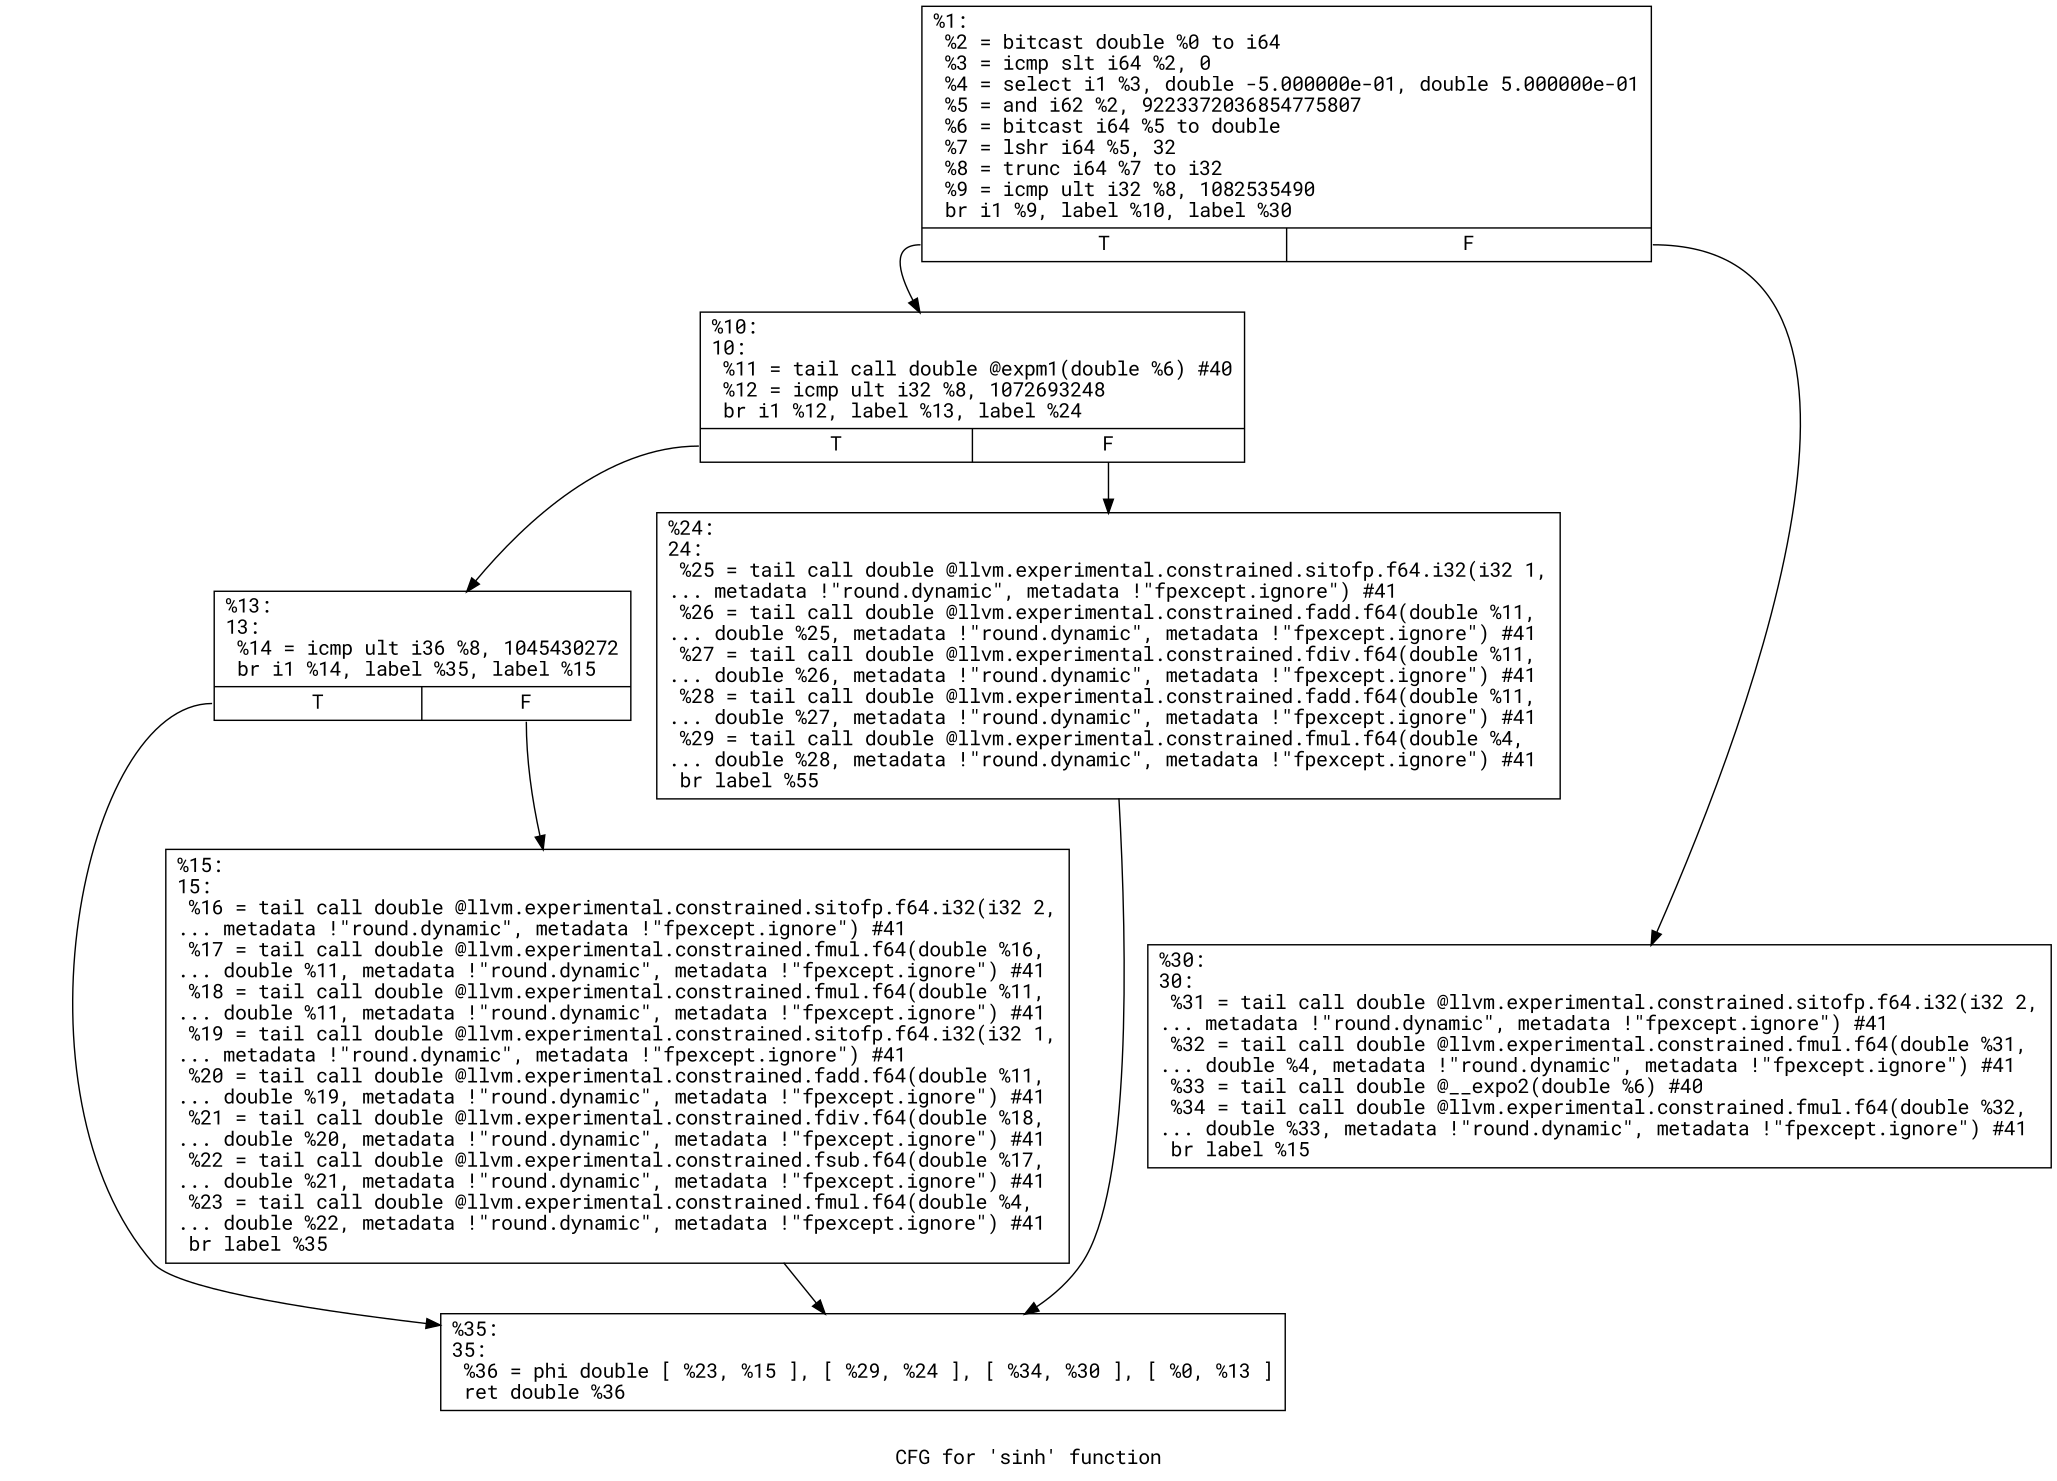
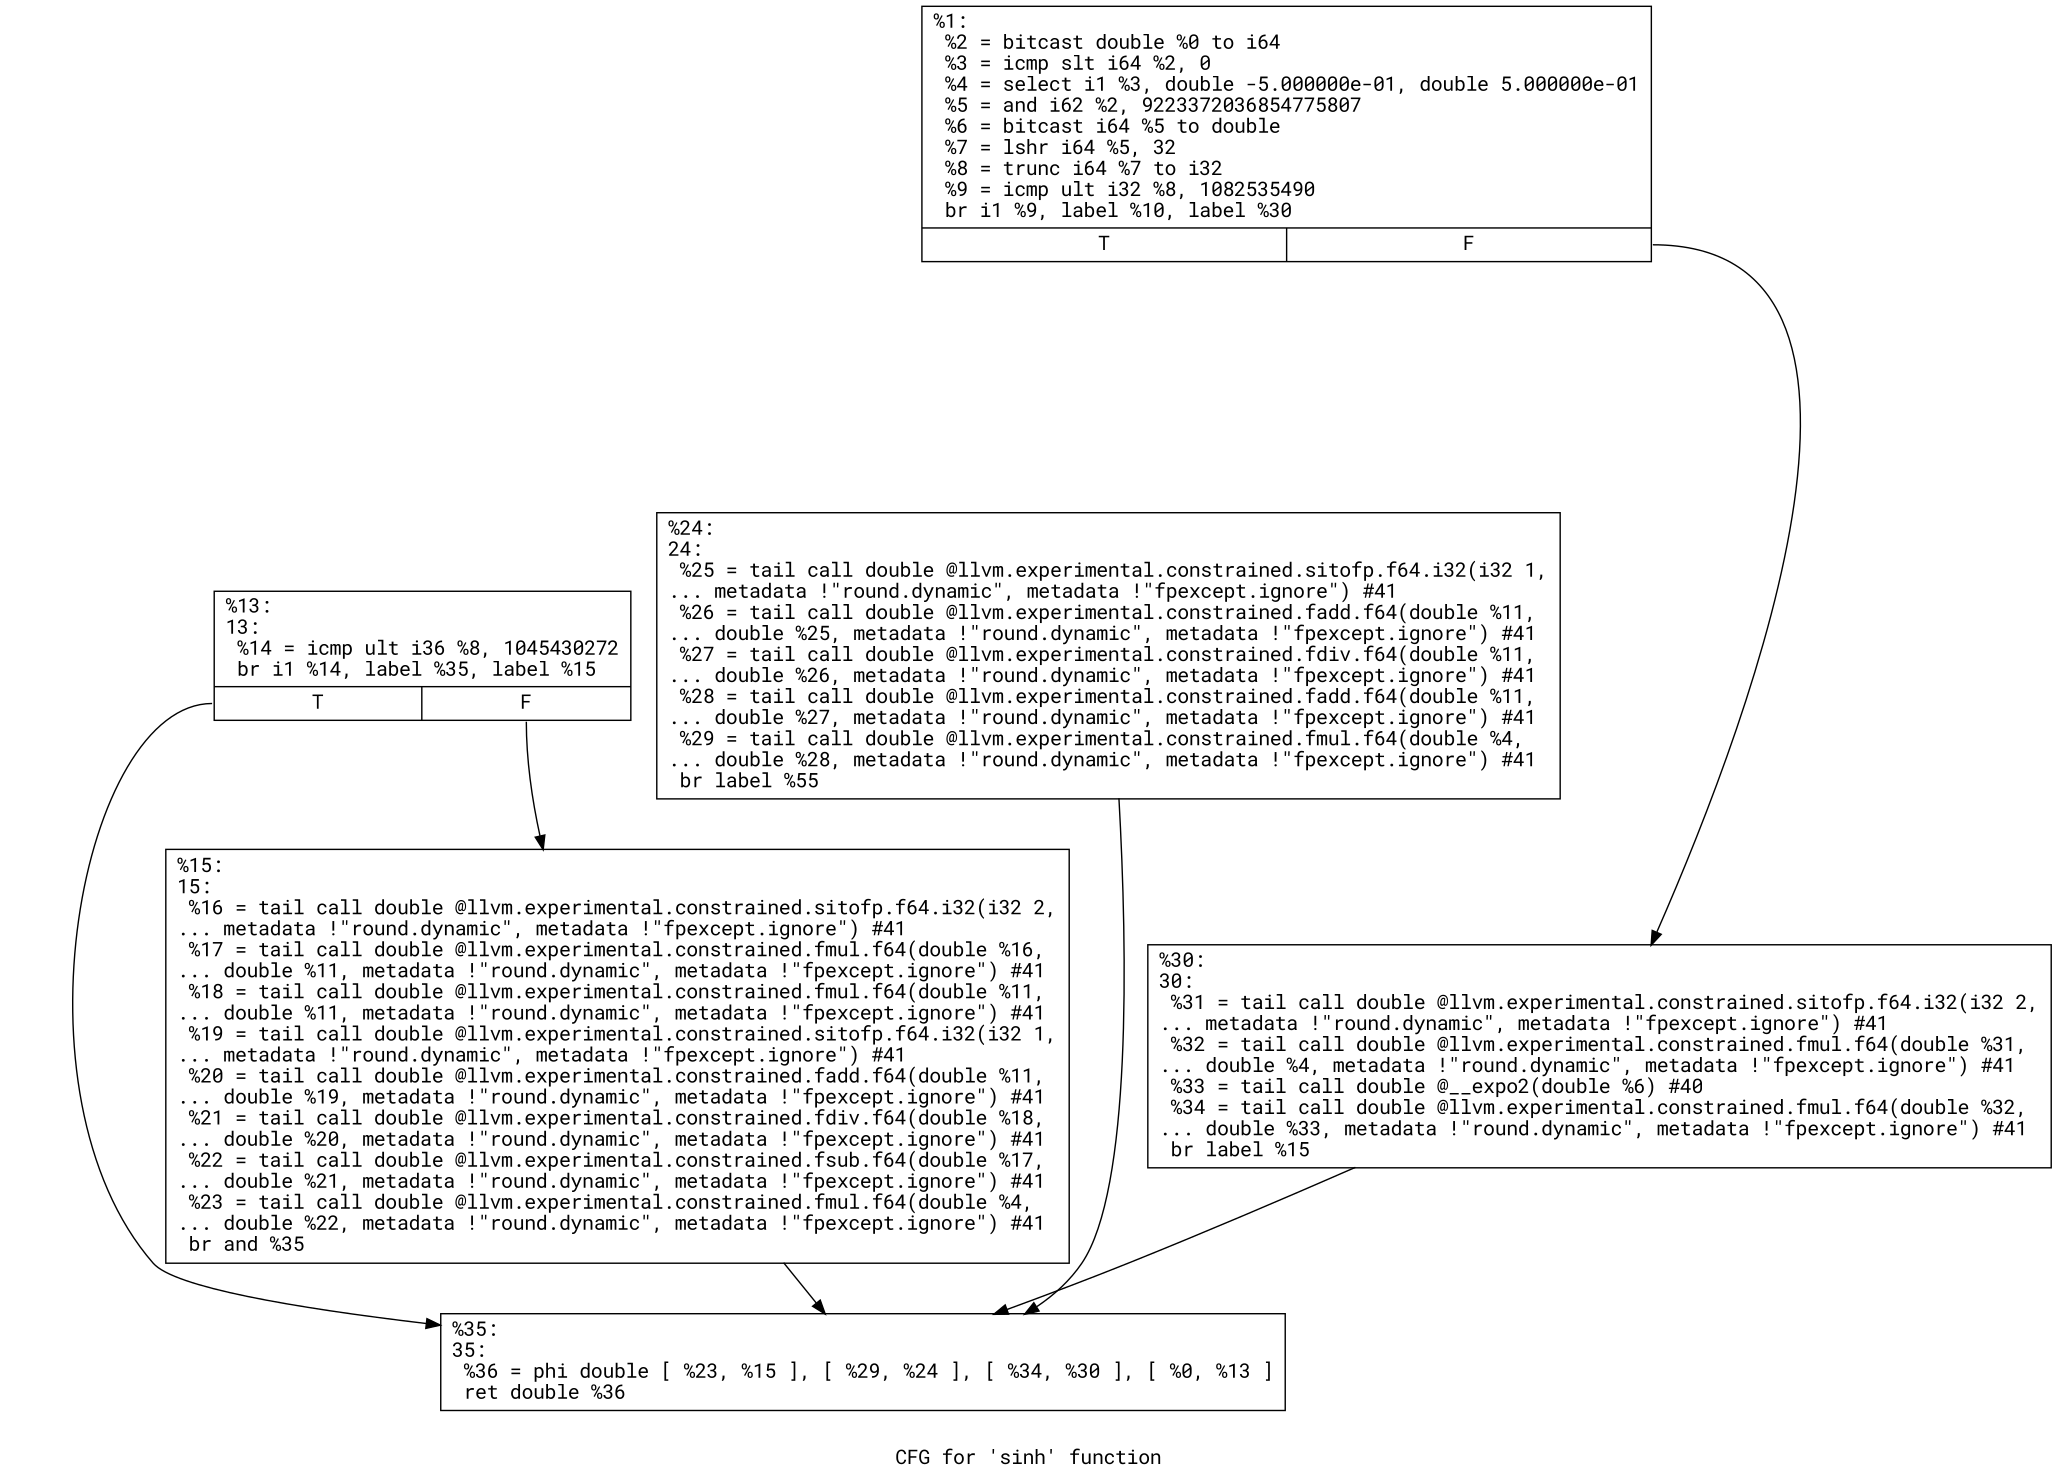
(972, 387) -> none
none -> (1182, 1241)
(253, 1245) -> (241, 1245)
